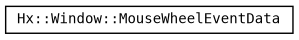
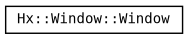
(149, 20) -> (94, 20)
